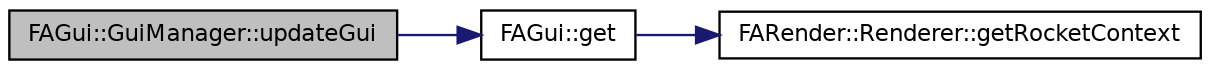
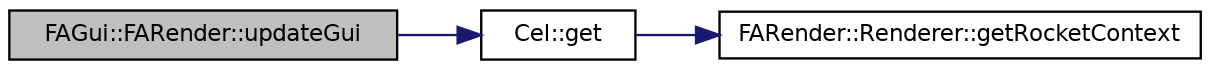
(203, 35) -> (203, 35)
(558, 35) -> (558, 35)
